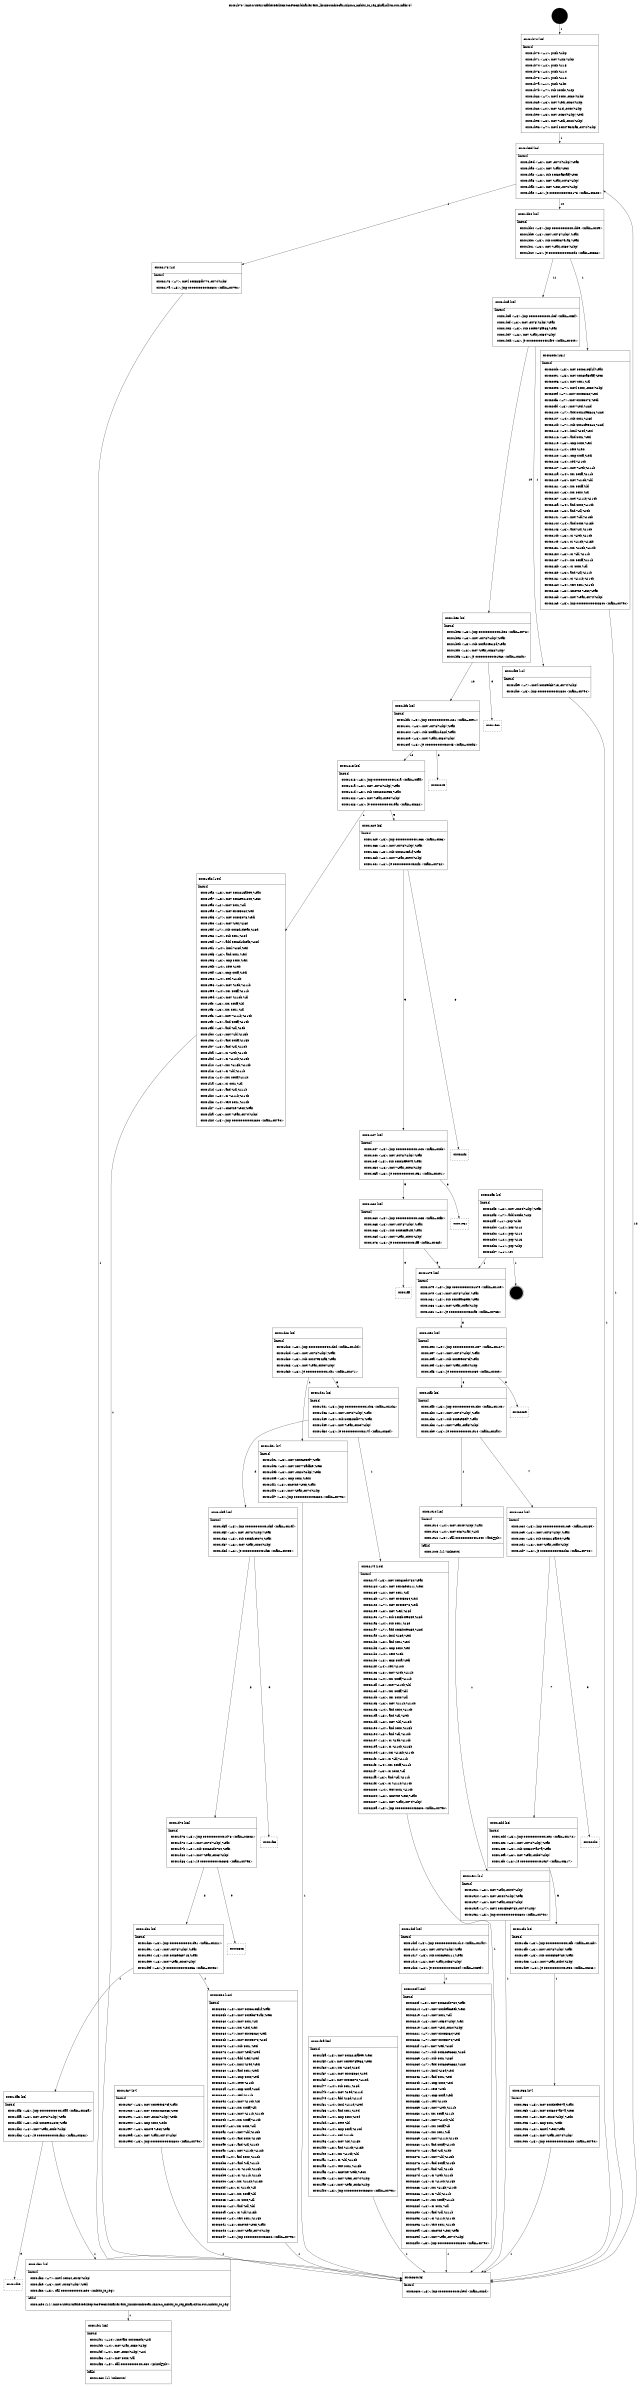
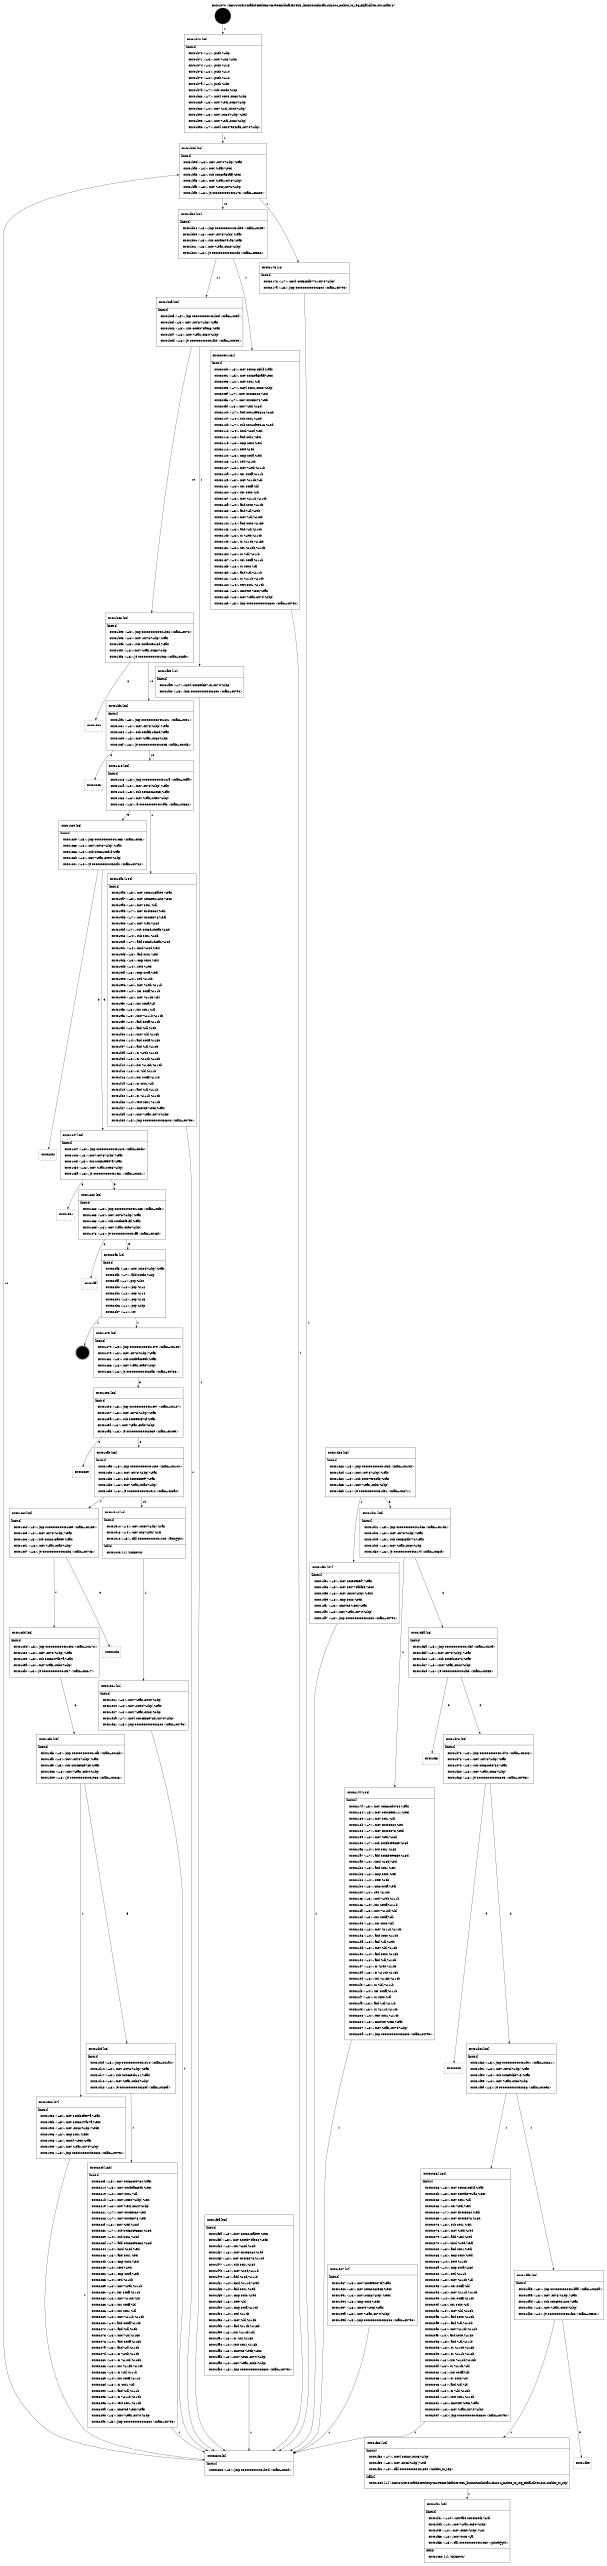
(431, 1258) -> (127, 1244)
(463, 1472) -> (144, 1502)
none -> (106, 1913)
